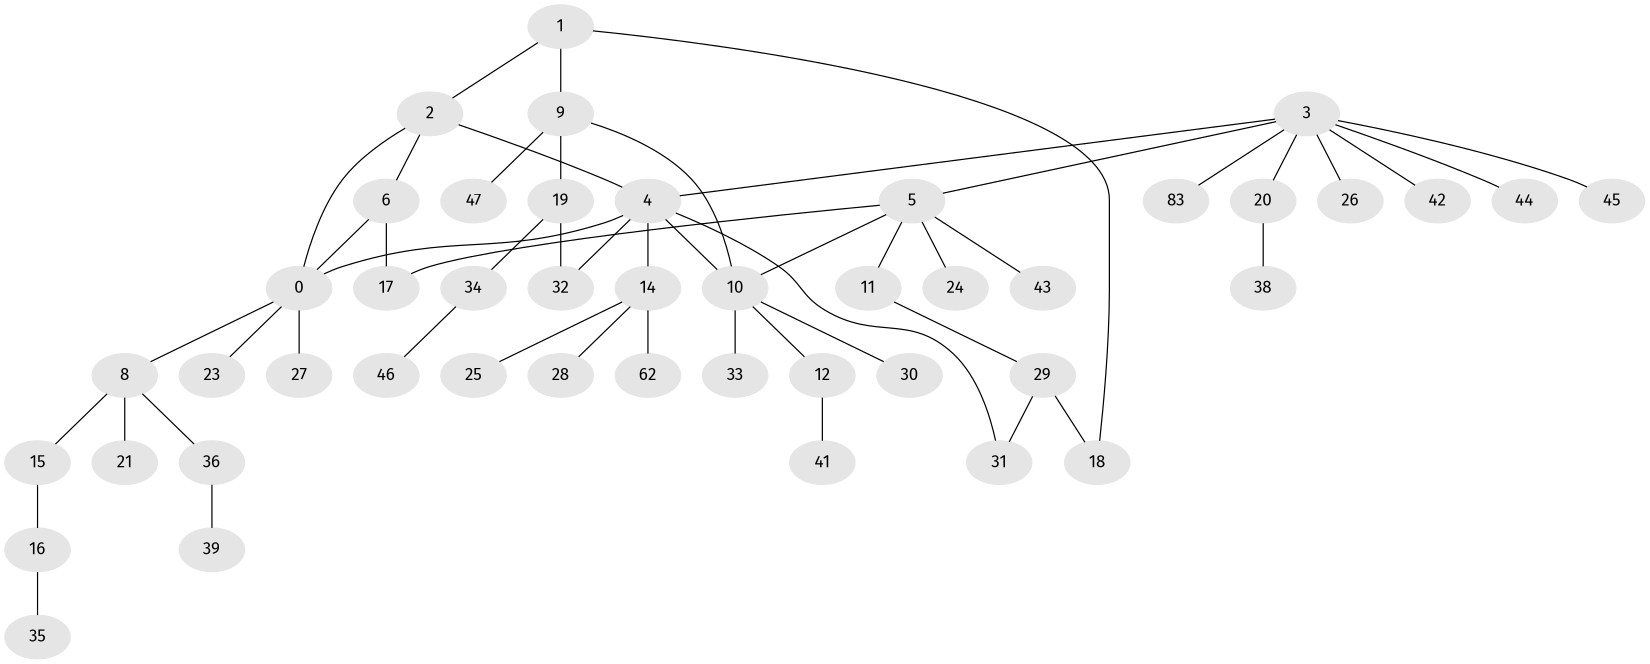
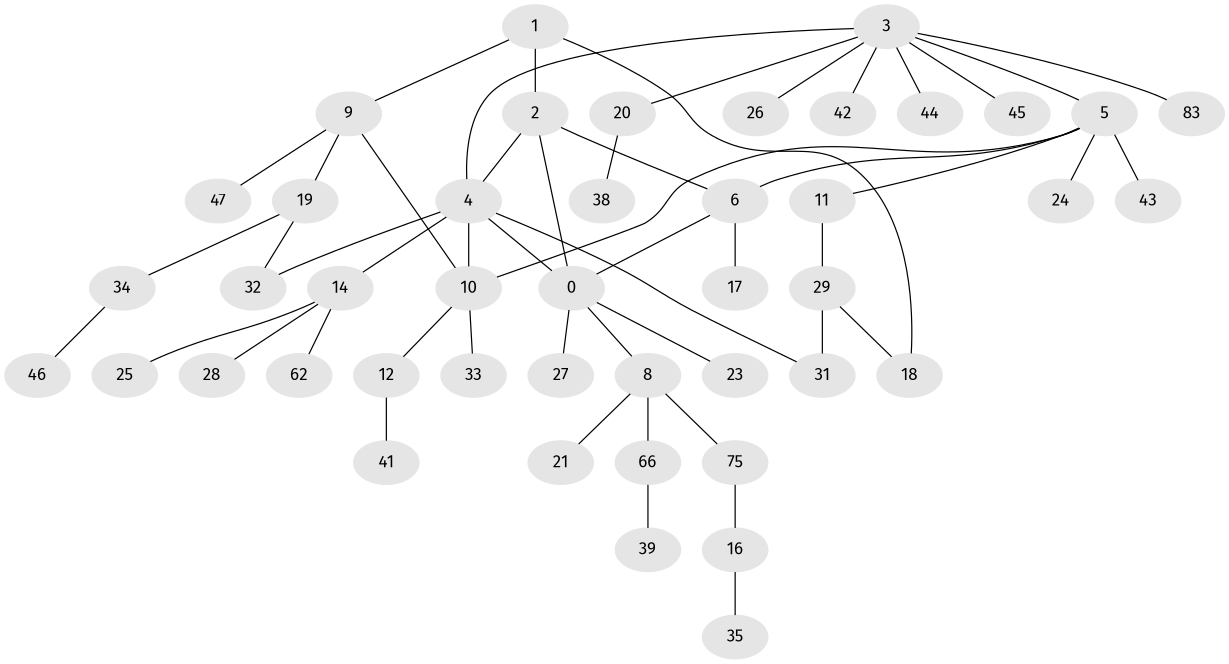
(656, 229) -> (904, 158)
(910, 375) -> none
(38, 463) -> (735, 463)
(212, 463) -> (648, 463)
